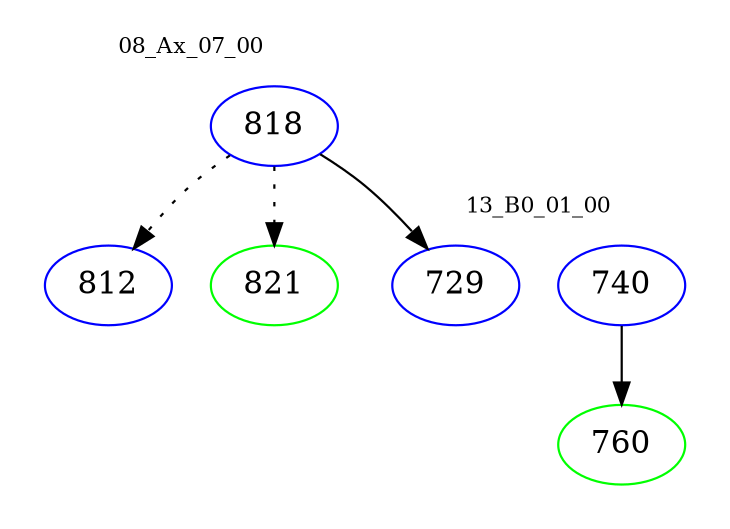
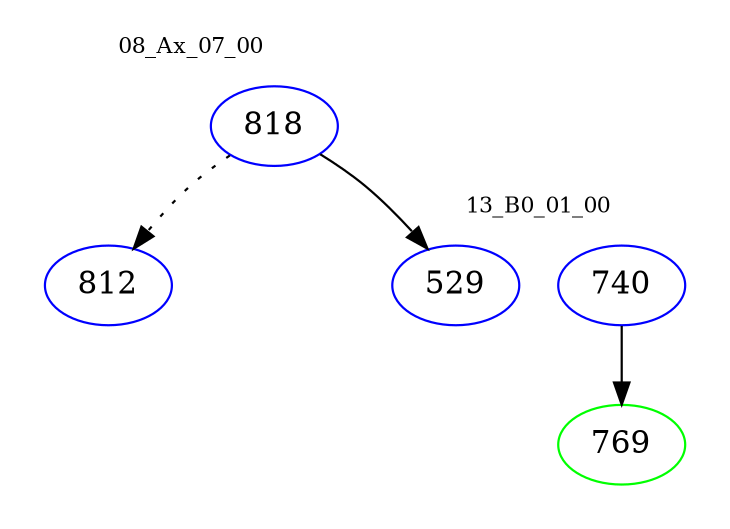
(274, 285) -> none
(456, 285) -> (456, 285)
(622, 445) -> (622, 445)
